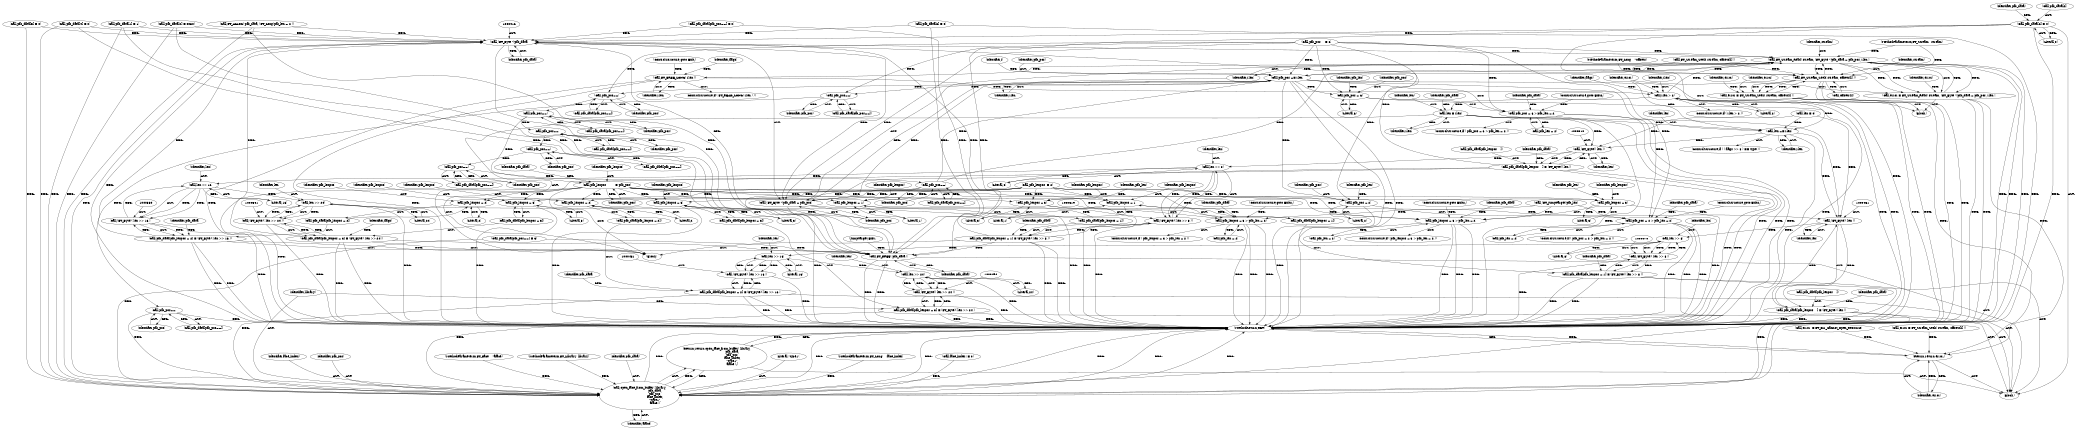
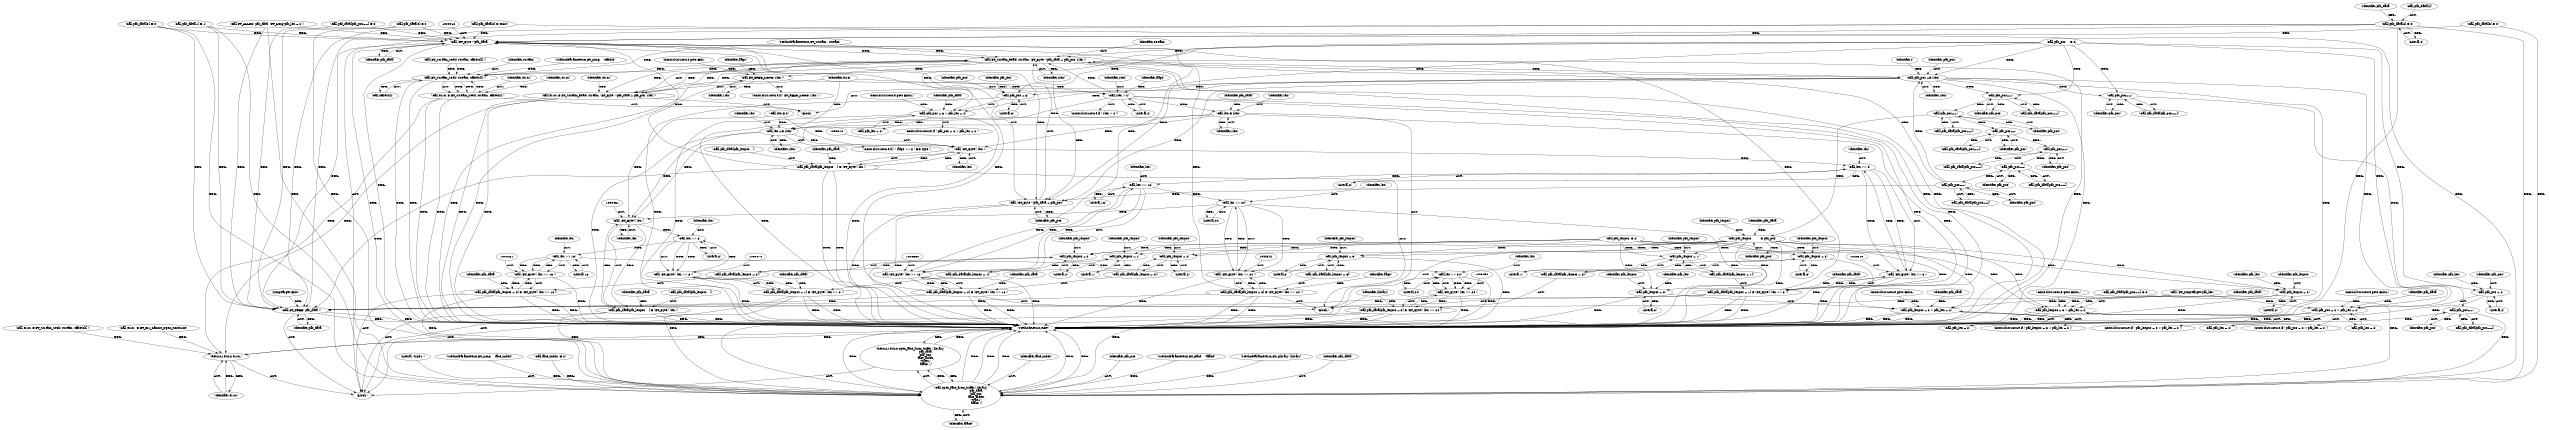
(1481, 96) -> (1097, 96)
(1282, 161) -> none
